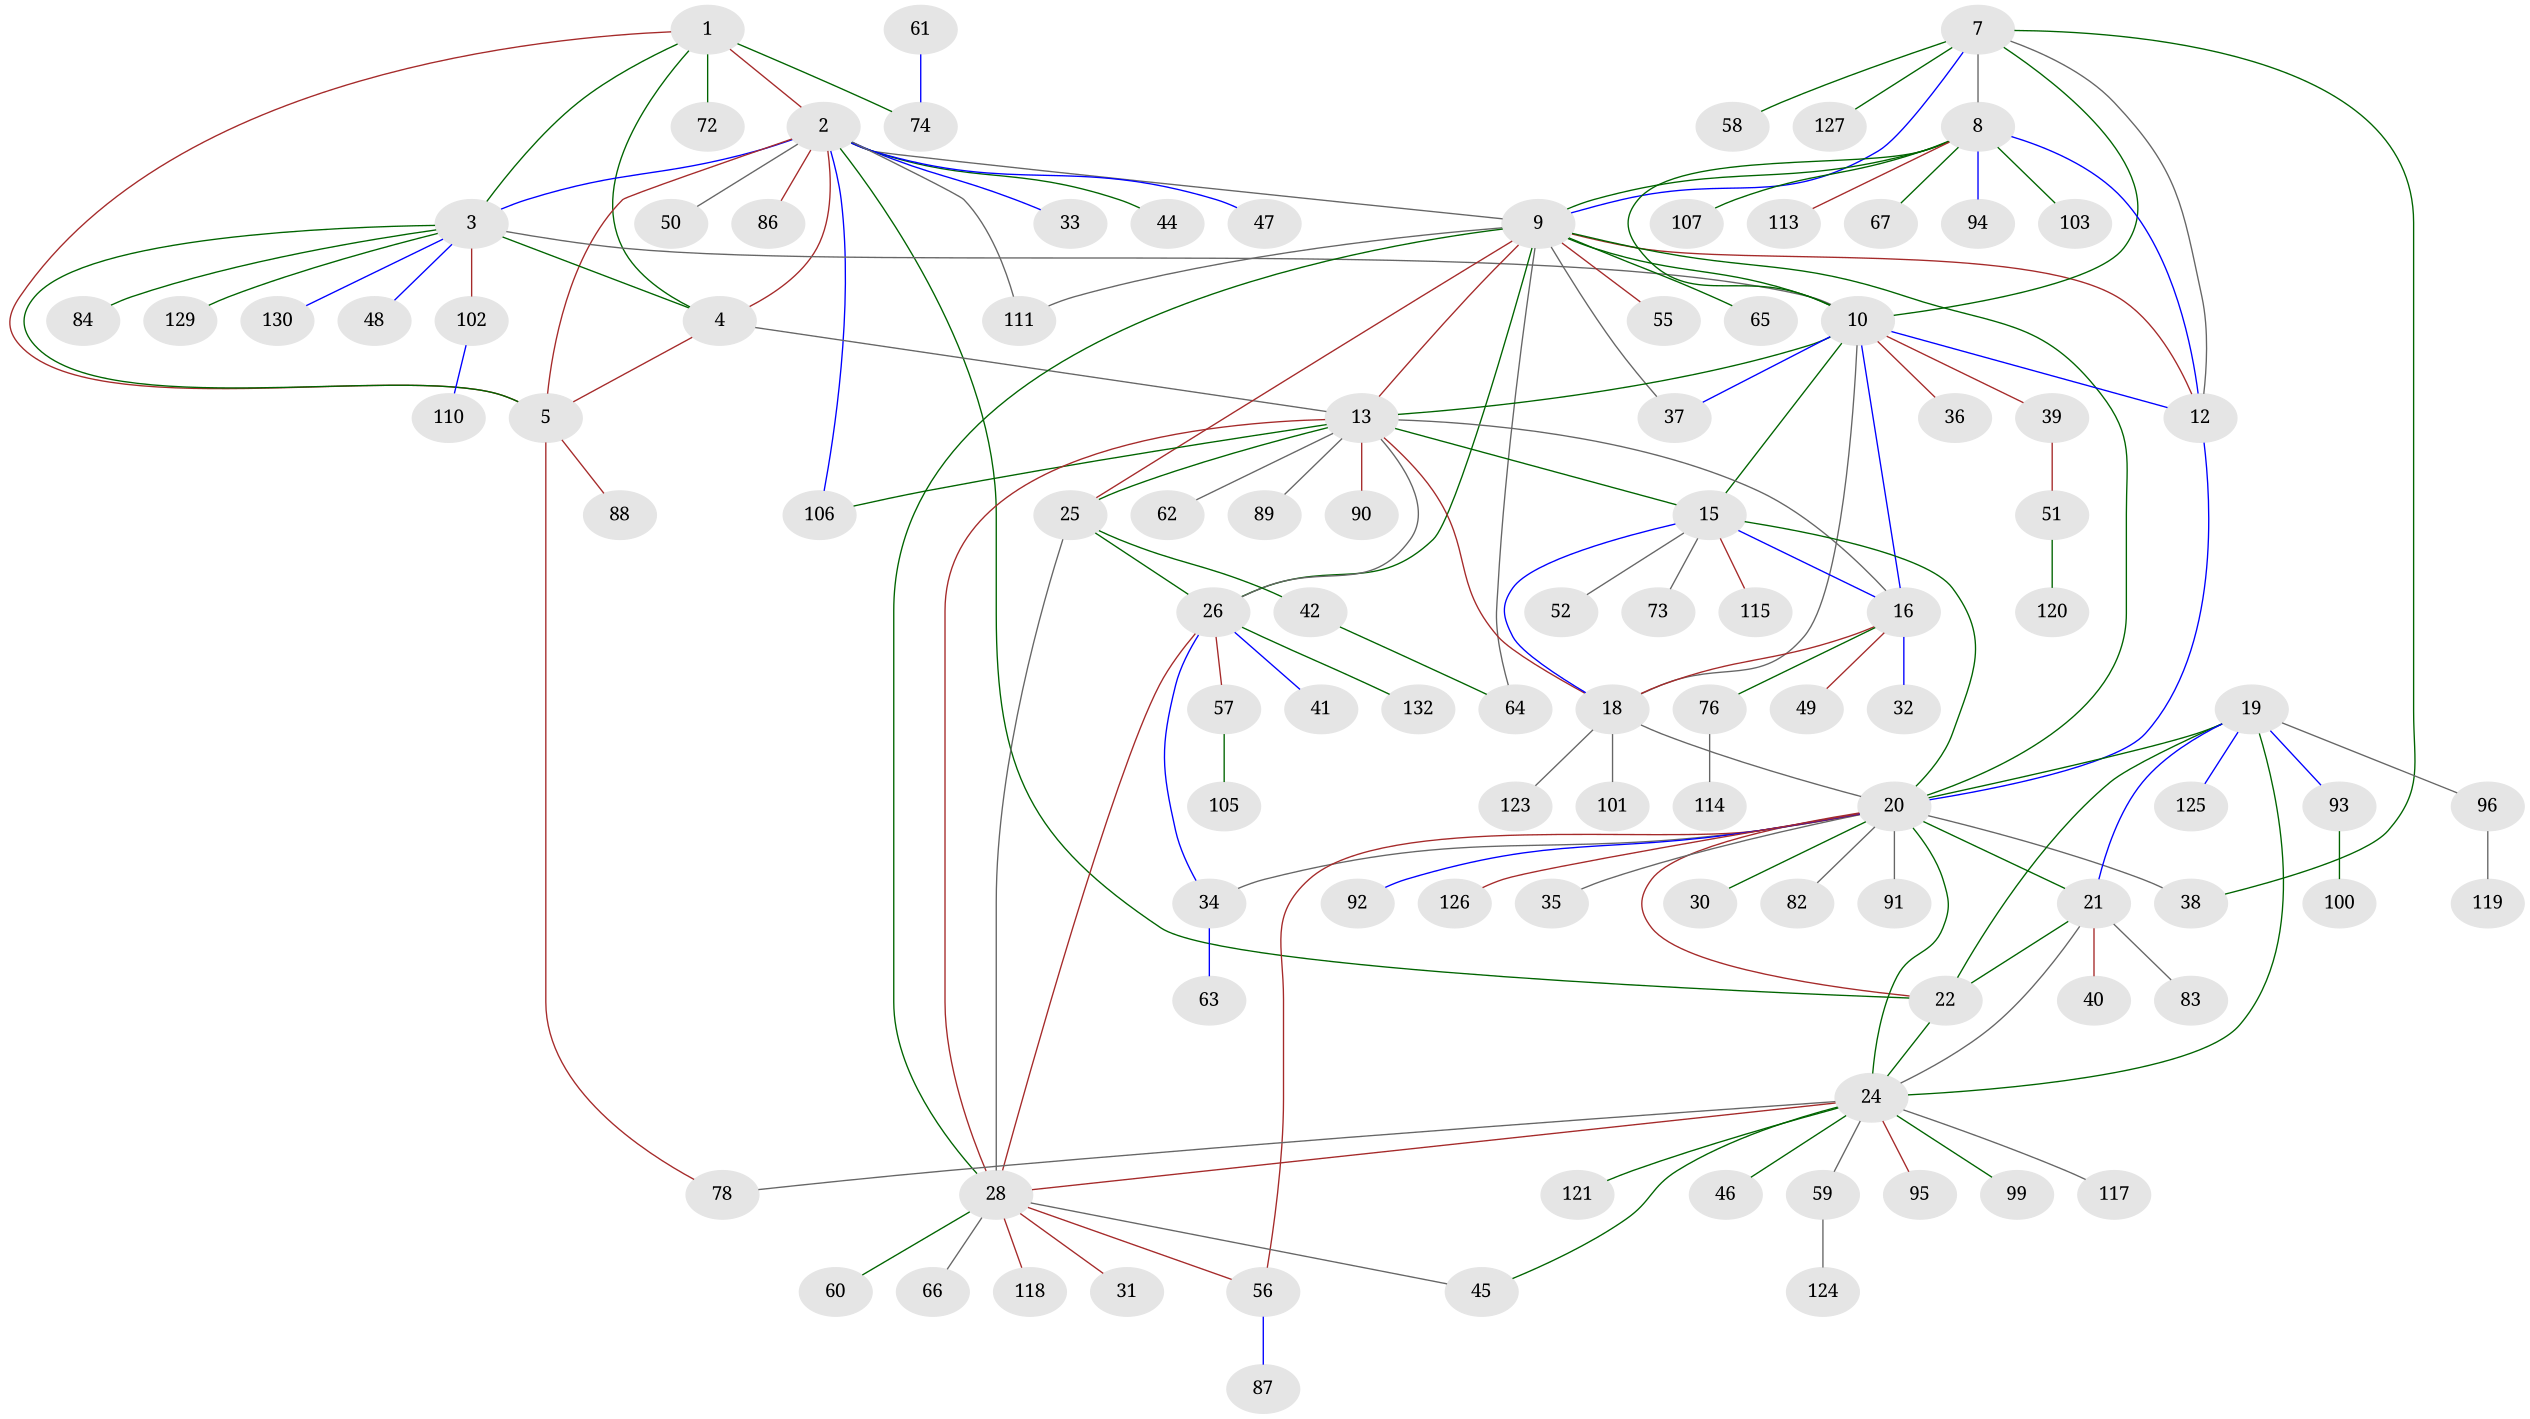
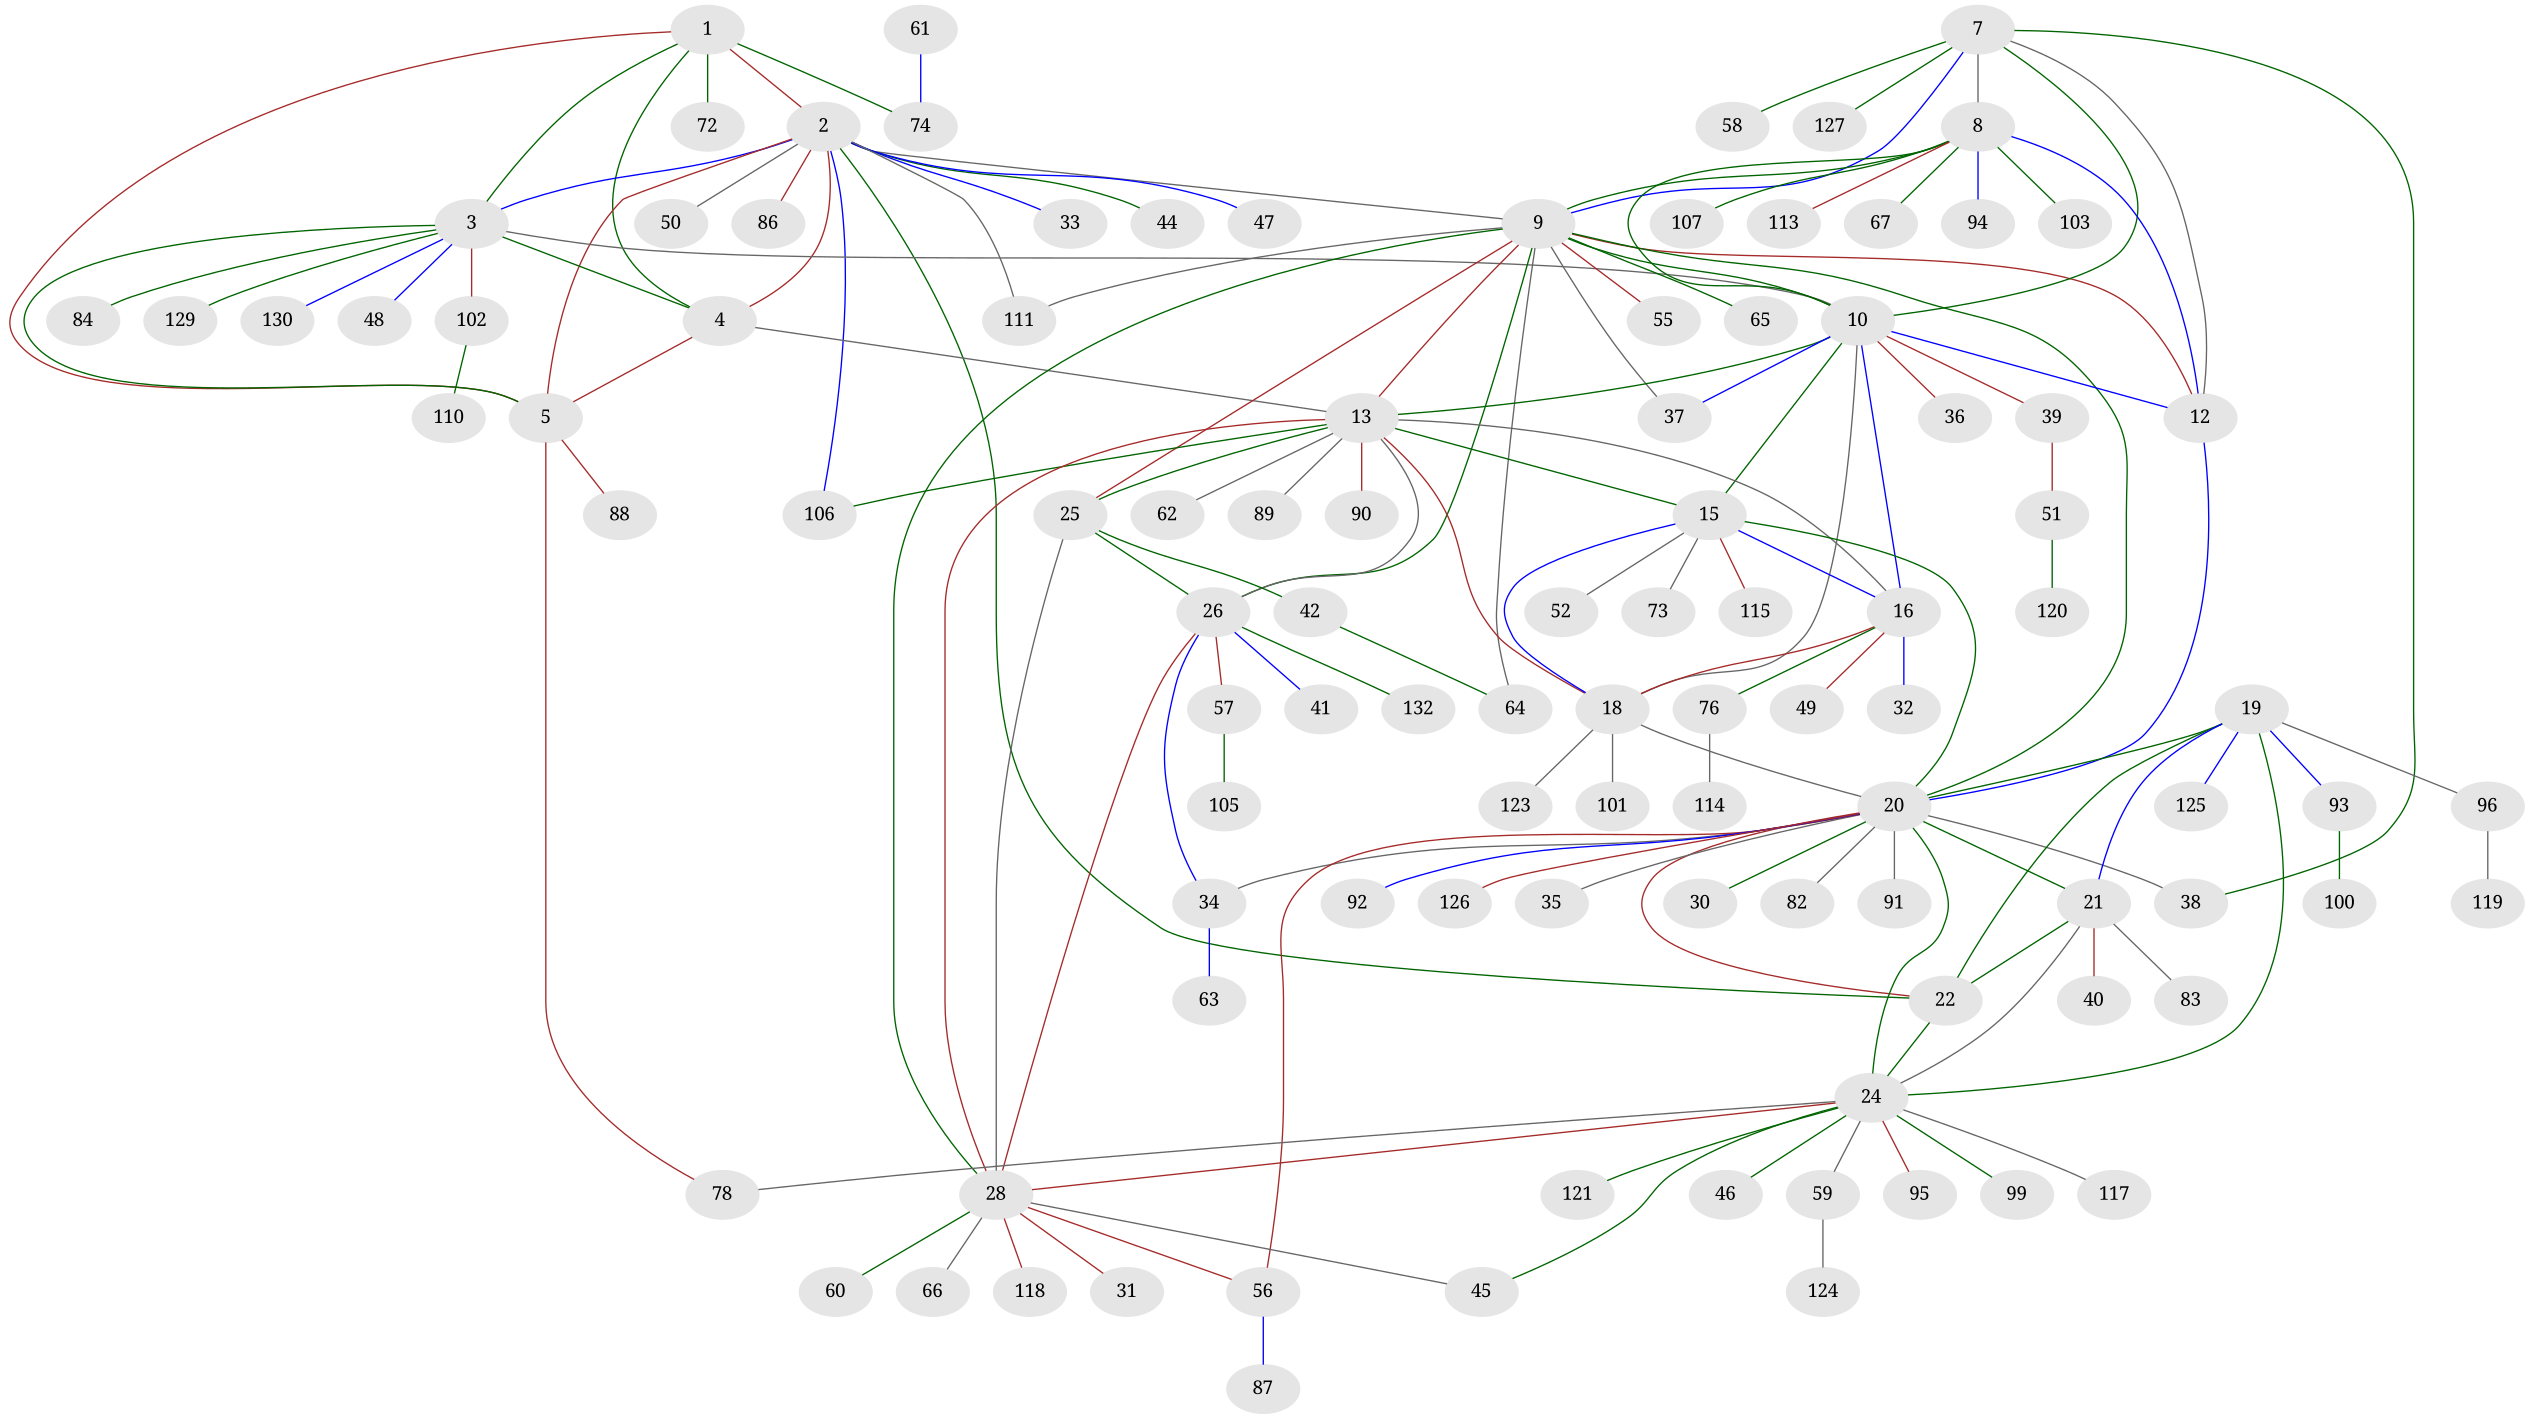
(460, 369) -> (460, 369)
